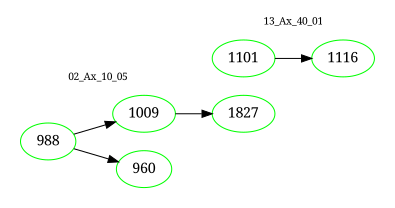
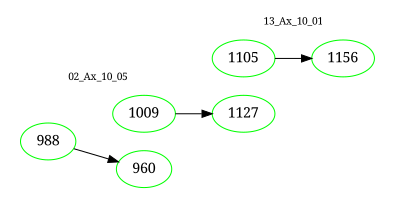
(293, 22) -> (293, 22)
(244, 58) -> (244, 58)
(343, 58) -> (343, 58)
(244, 114) -> (244, 114)
(90, 129) -> none
